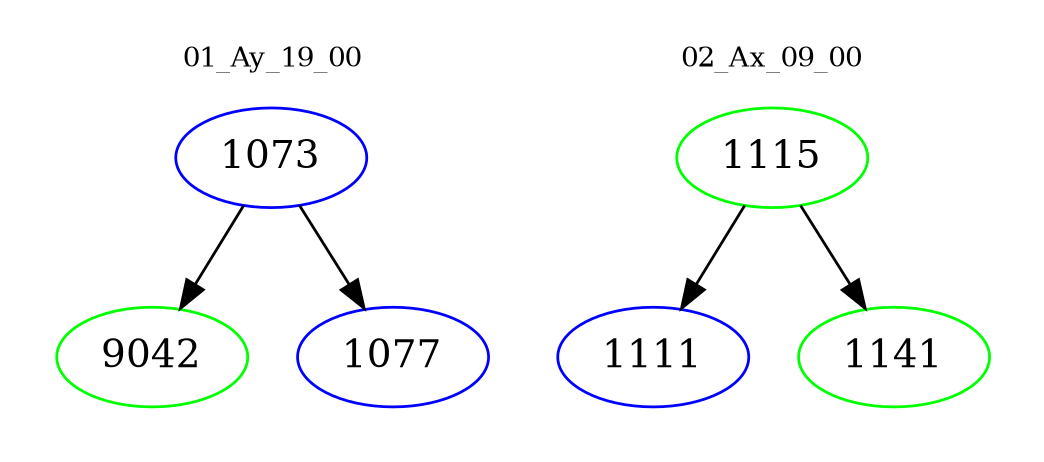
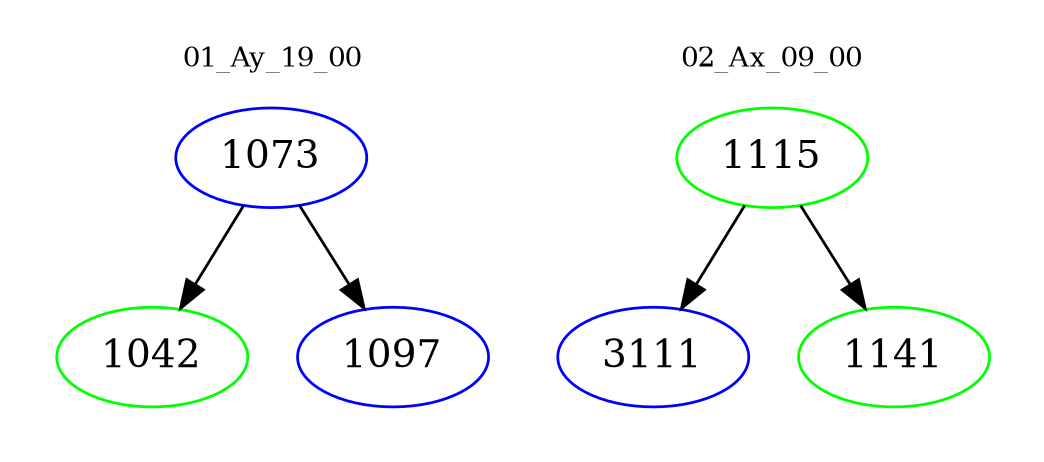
(152, 357) -> (152, 357)
(393, 357) -> (393, 357)
(653, 357) -> (653, 357)
